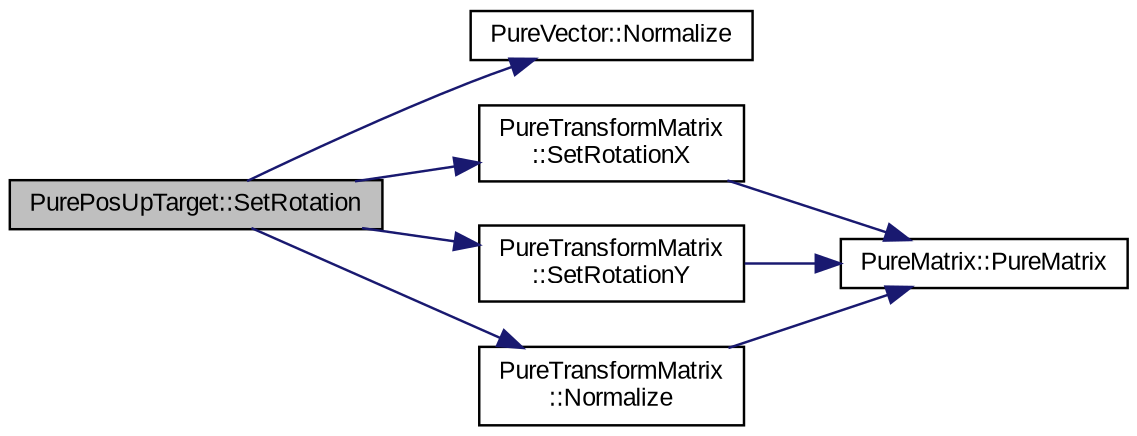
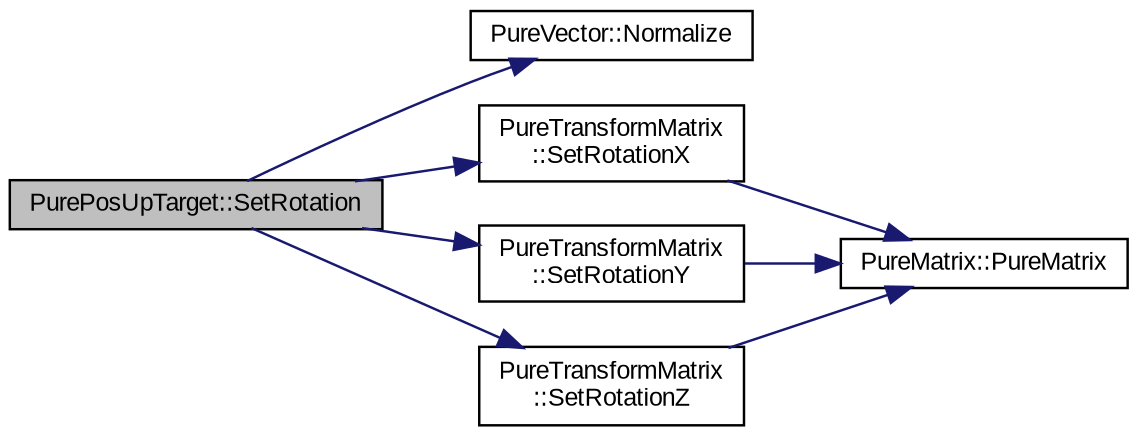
(612, 386) -> (612, 386)
